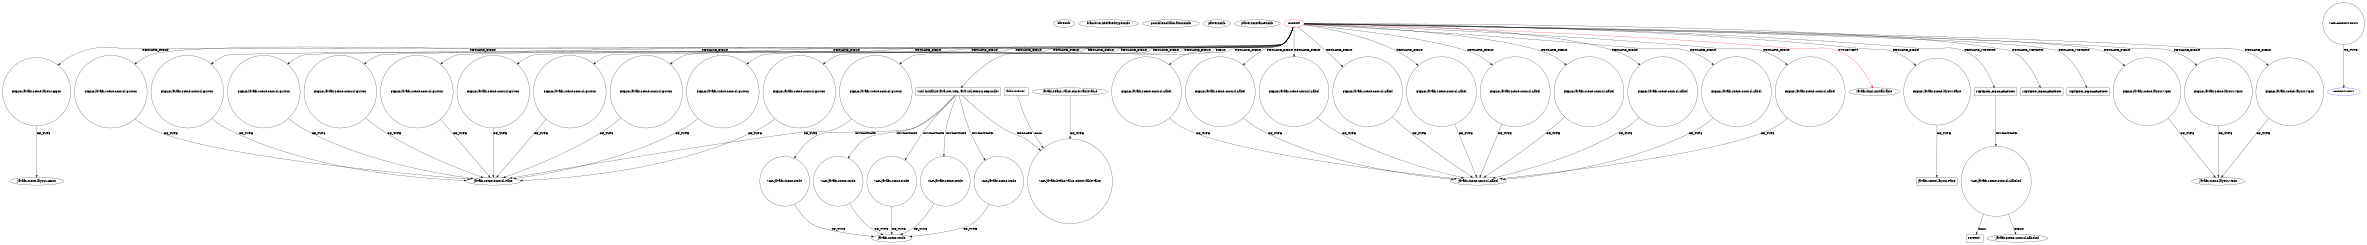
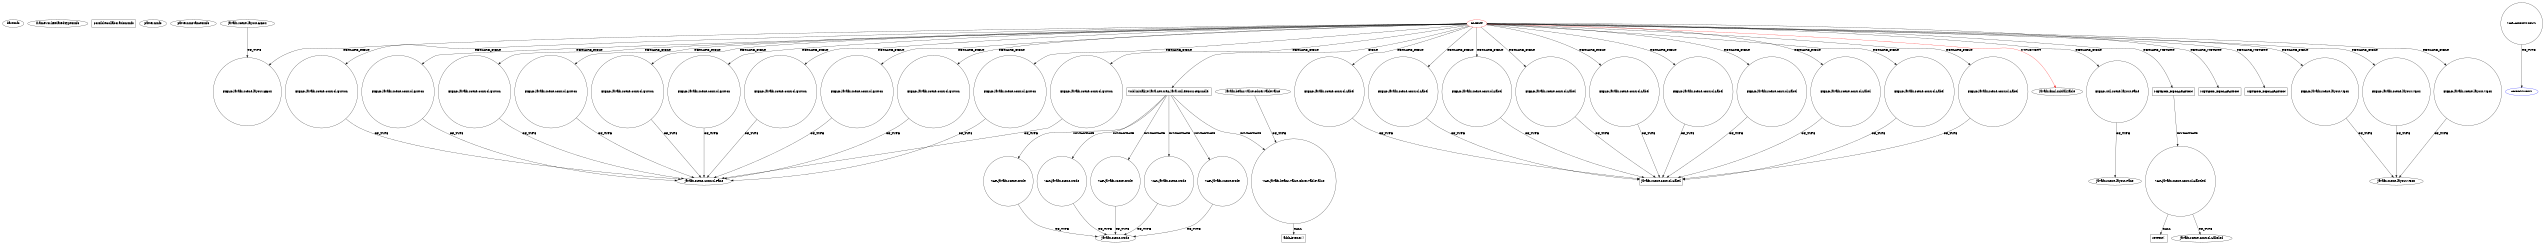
(1171, 24) -> (114, 24)
(1937, 92) -> (2117, 92)
(1028, 122) -> (1294, 228)
(1025, 133) -> (1251, 133)
(37, 151) -> (247, 41)
(1478, 181) -> (1661, 181)
(1937, 181) -> (2115, 181)
(2019, 229) -> (2206, 229)
